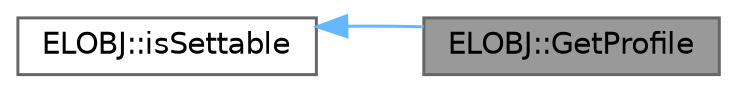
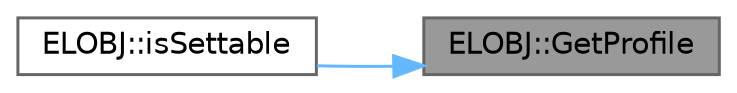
(386, 26) -> (355, 66)
